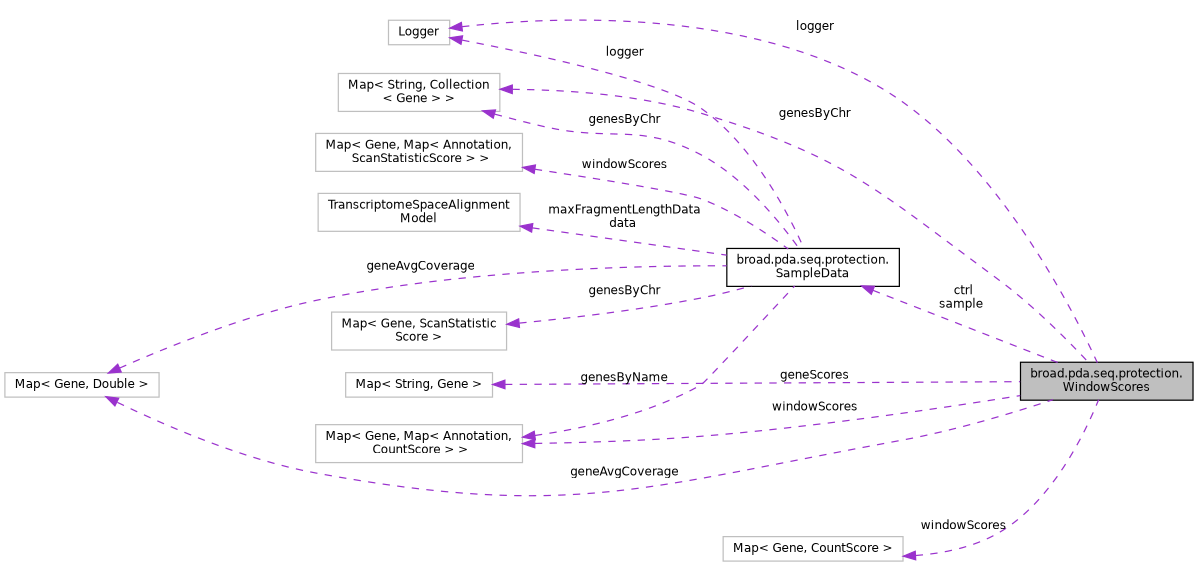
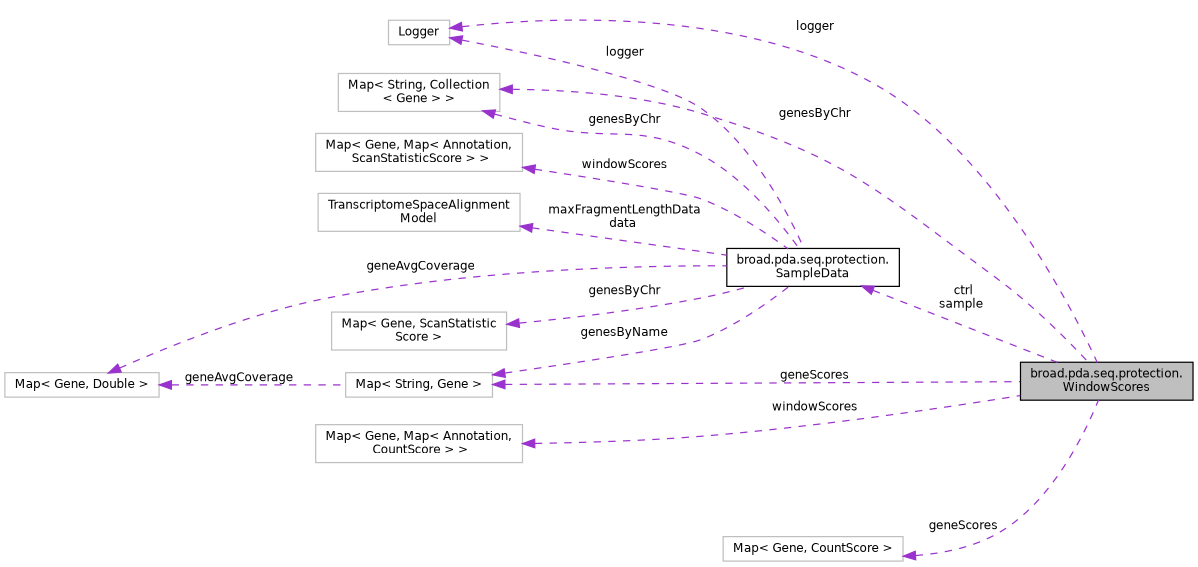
(684, 394) -> (655, 350)
(583, 493) -> (259, 385)
(962, 526) -> (962, 526)
